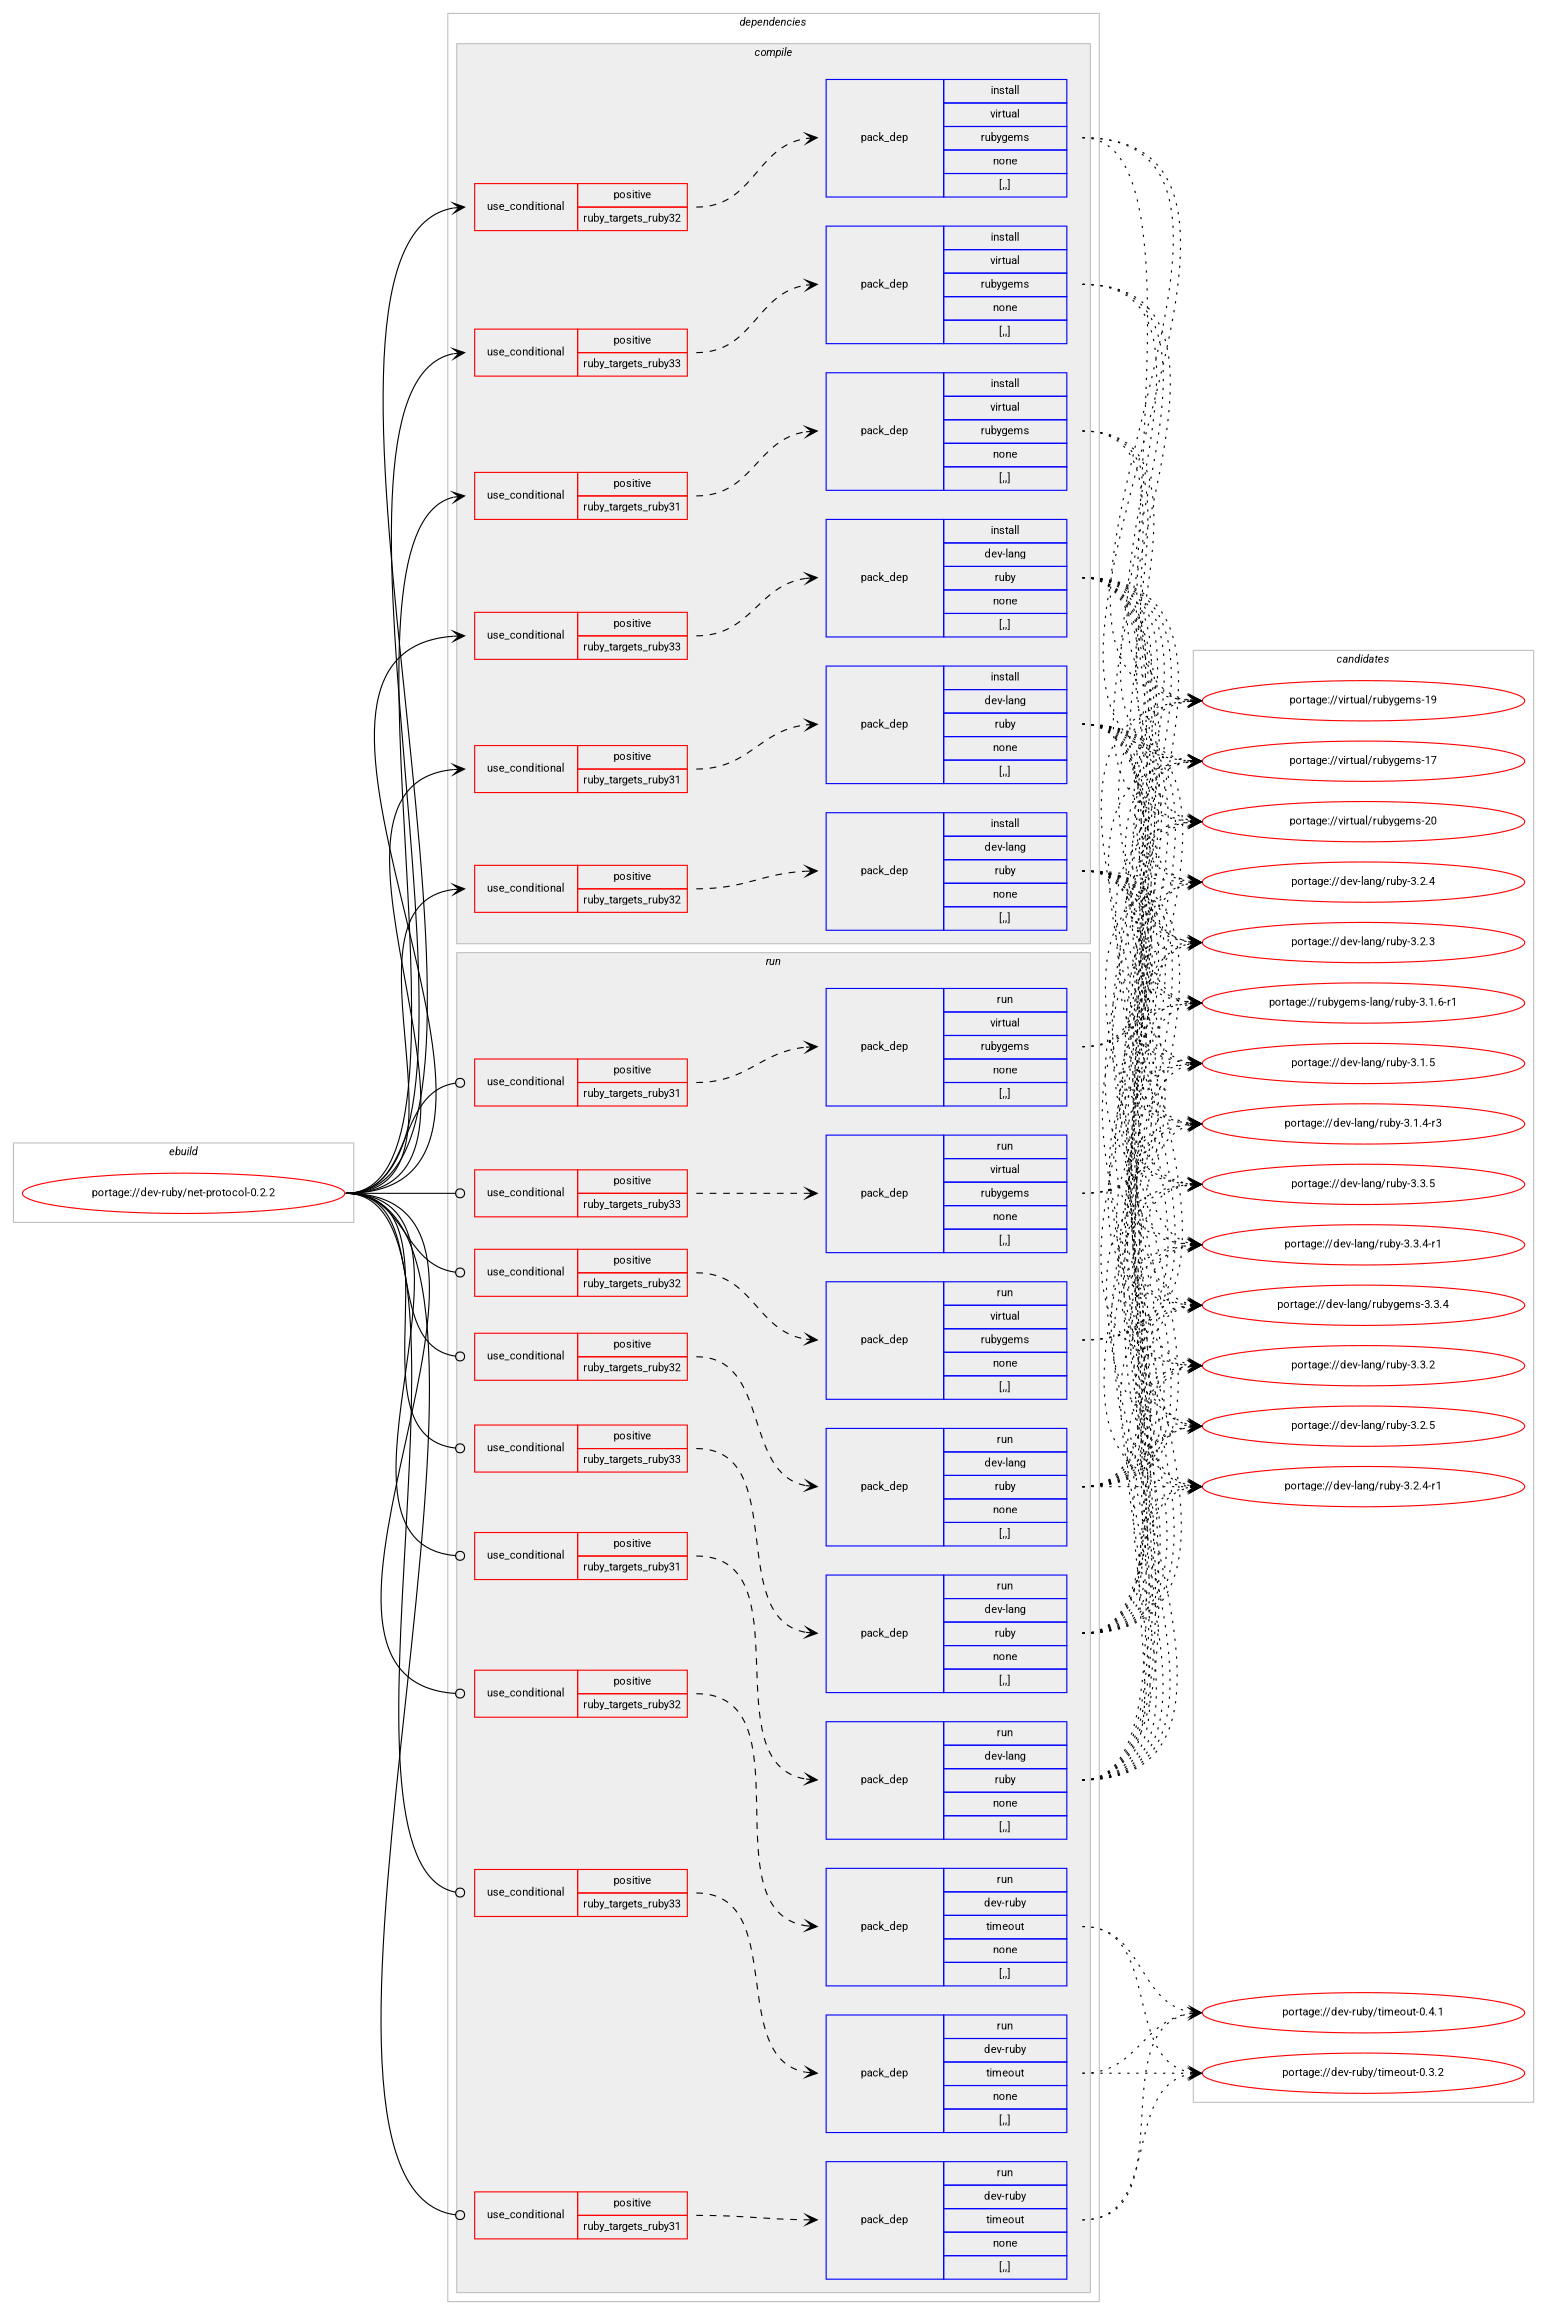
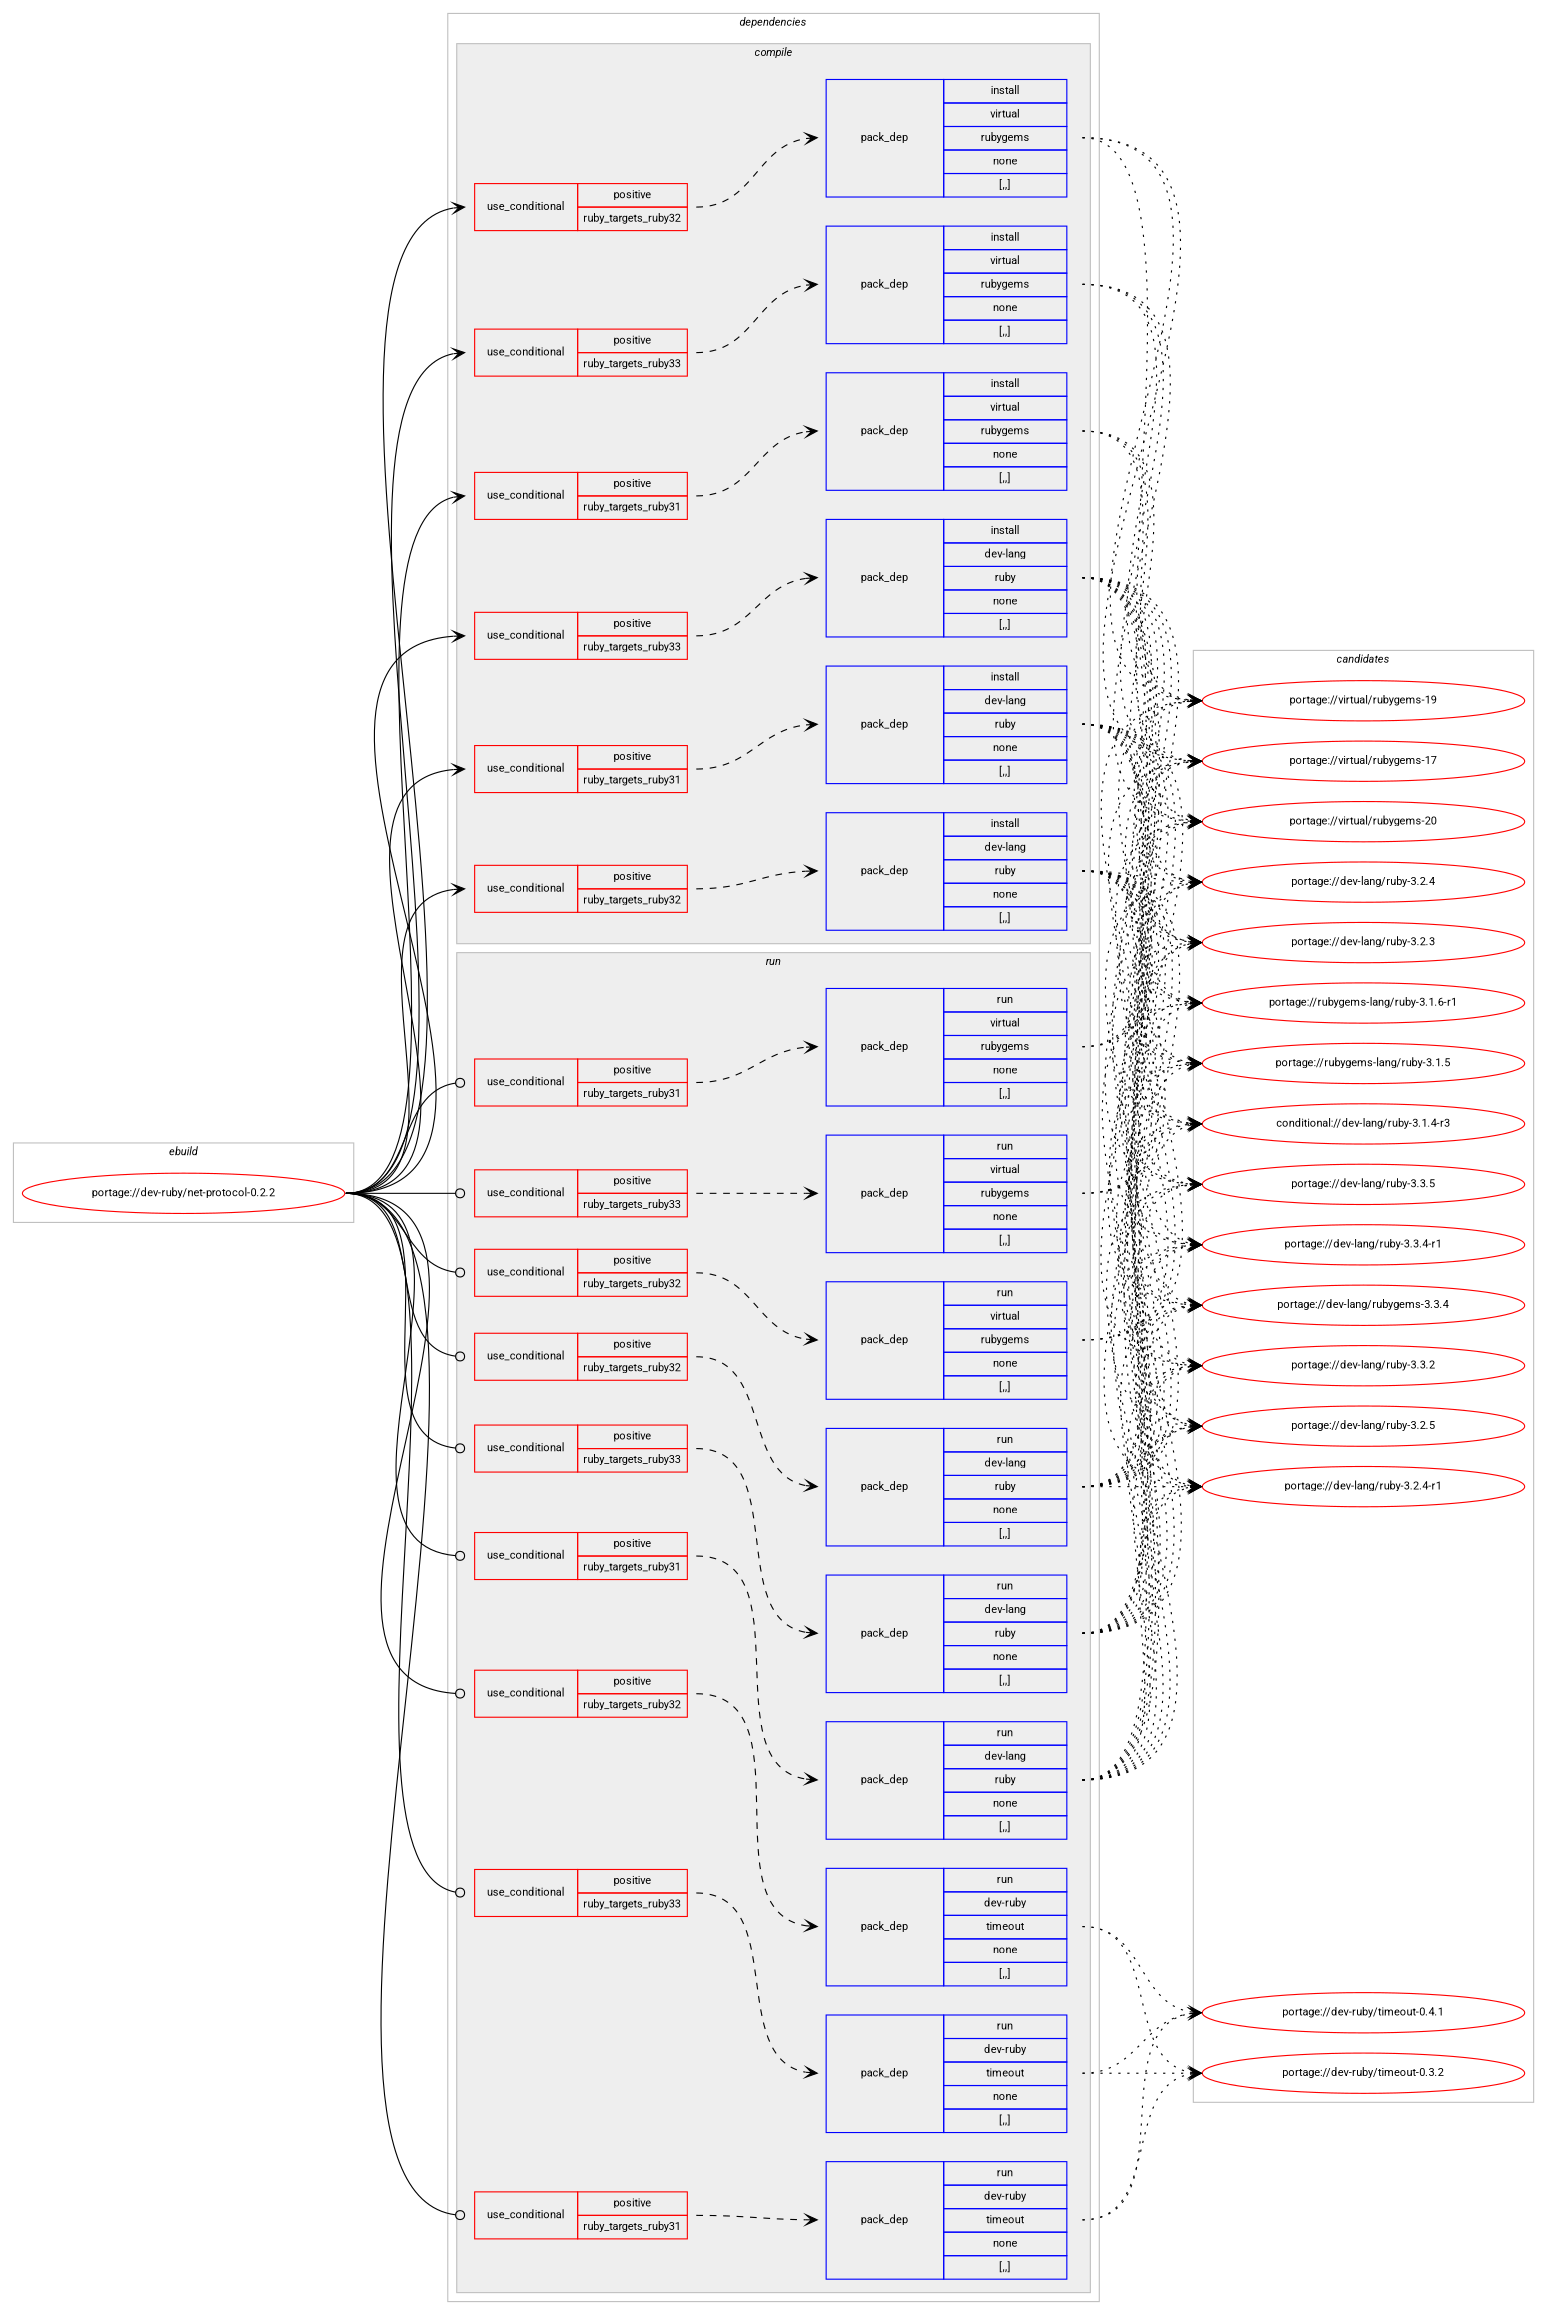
(1363, 1063) -> (1363, 1063)
(1363, 1124) -> (1363, 1124)
